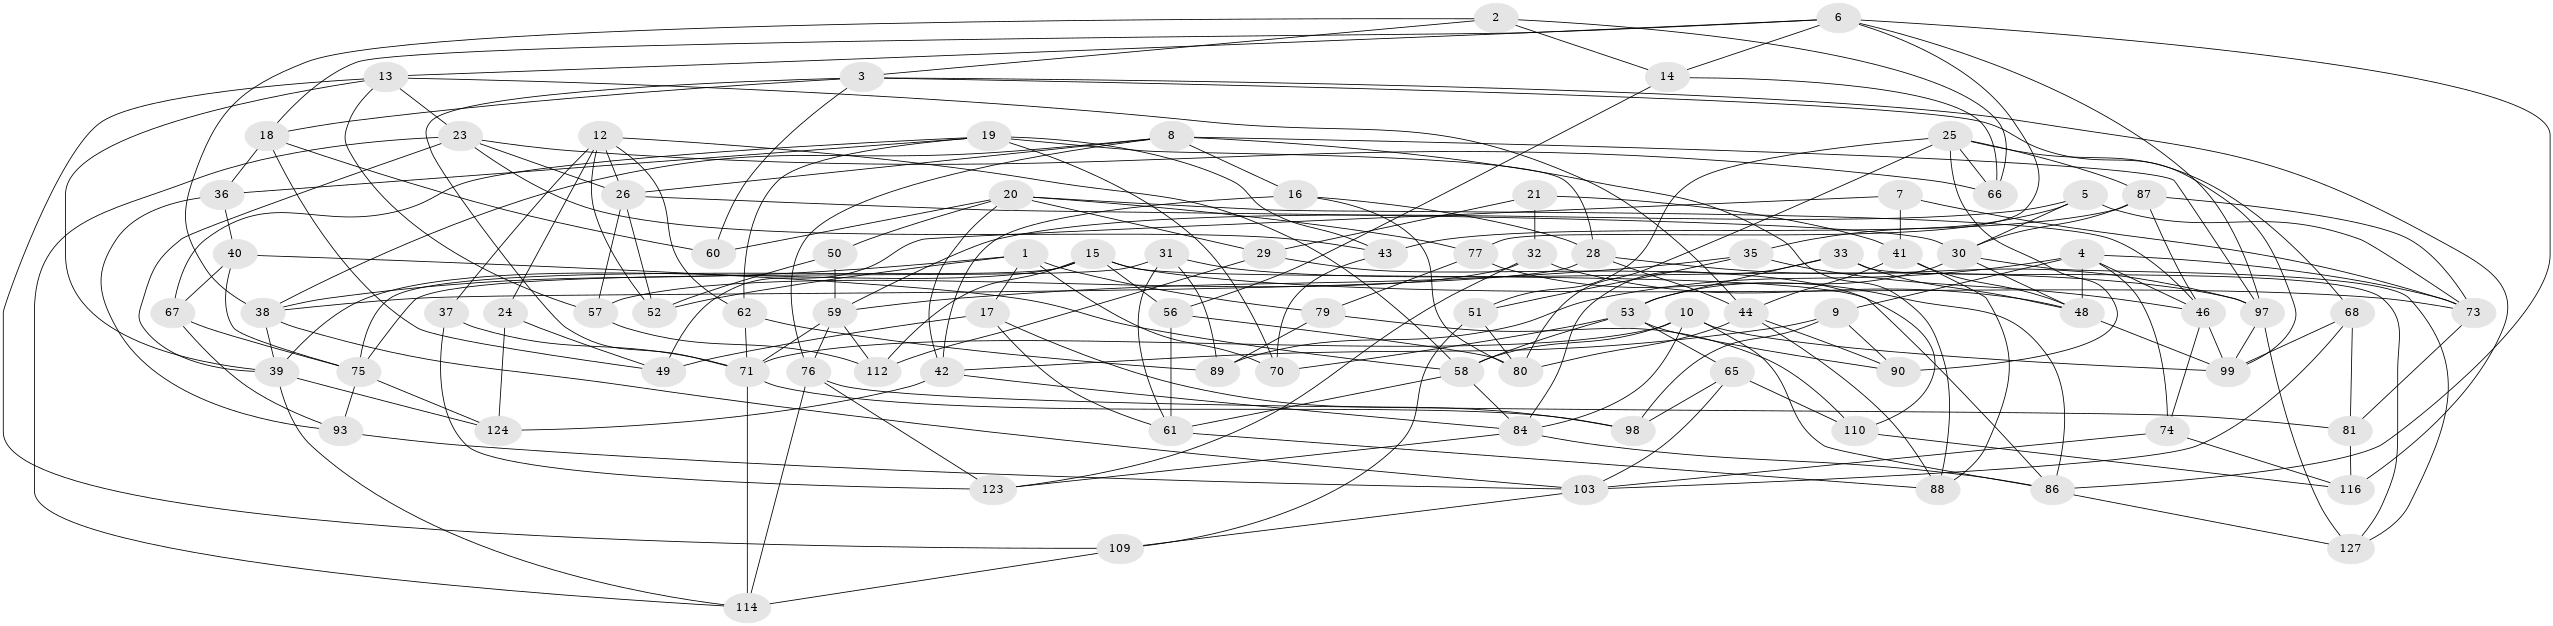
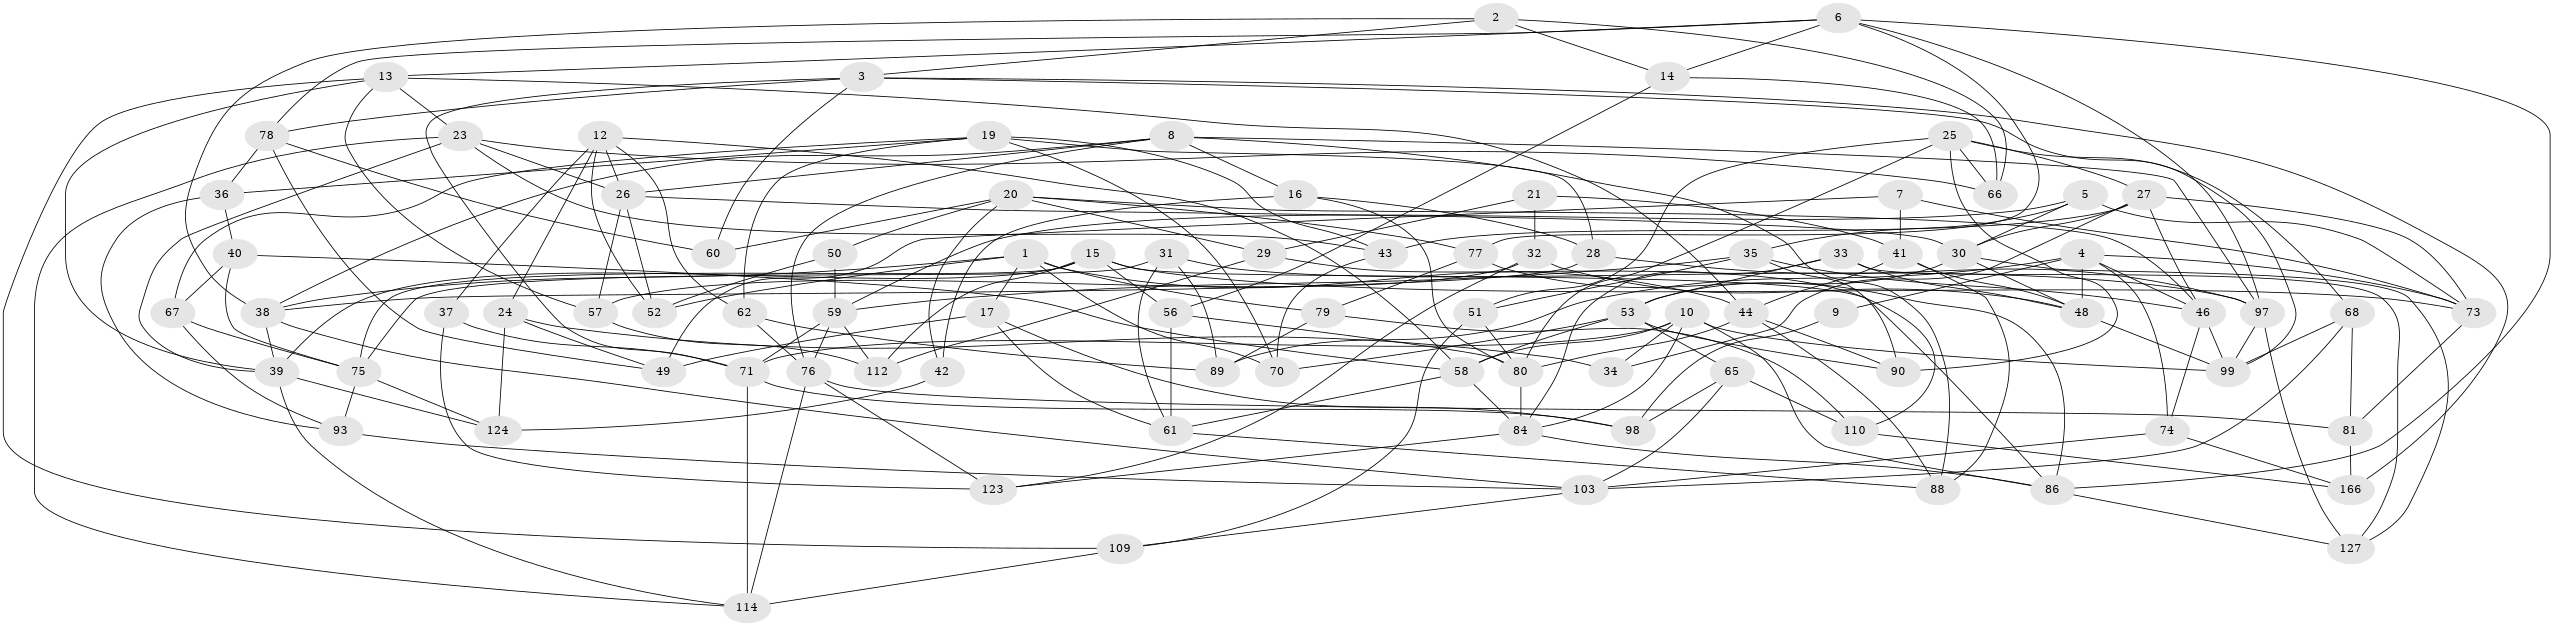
(267, 136) -> (267, 136)
(2144, 195) -> (2144, 195)
(1671, 282) -> (1387, 279)
(746, 340) -> (774, 340)
(1868, 343) -> (1851, 287)
(1348, 352) -> none
none -> (1611, 372)
(1178, 398) -> (1521, 402)
(2351, 490) -> (2351, 490)
